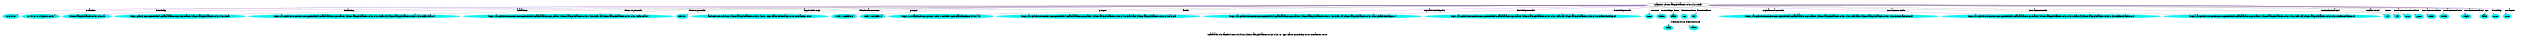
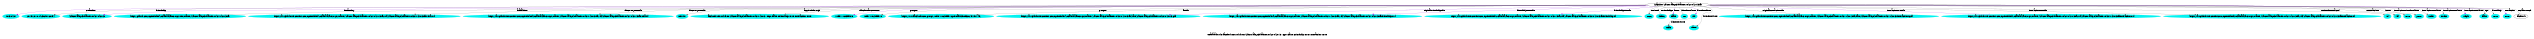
(2373, 11) -> (2373, 11)
none -> (2521, 16)
(1686, 21) -> (1707, 13)
